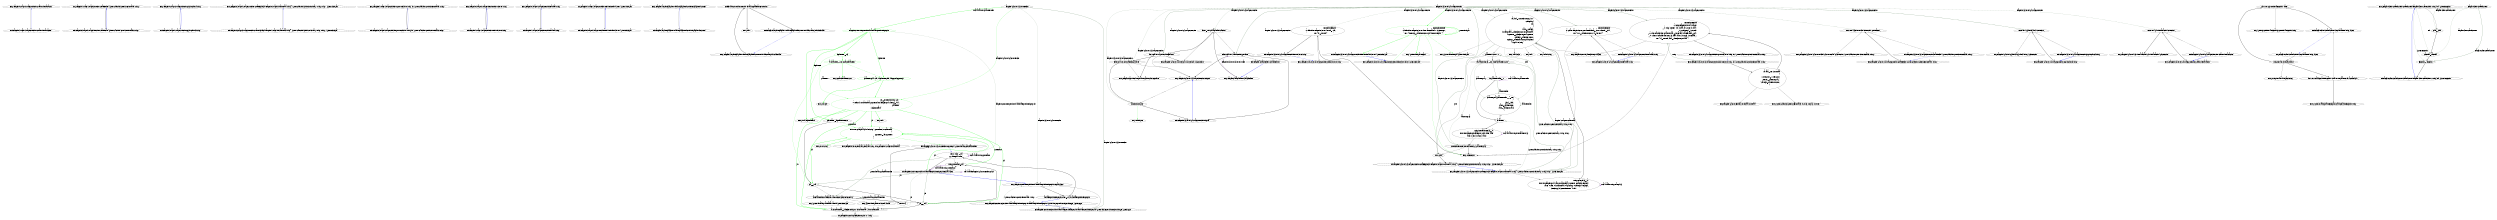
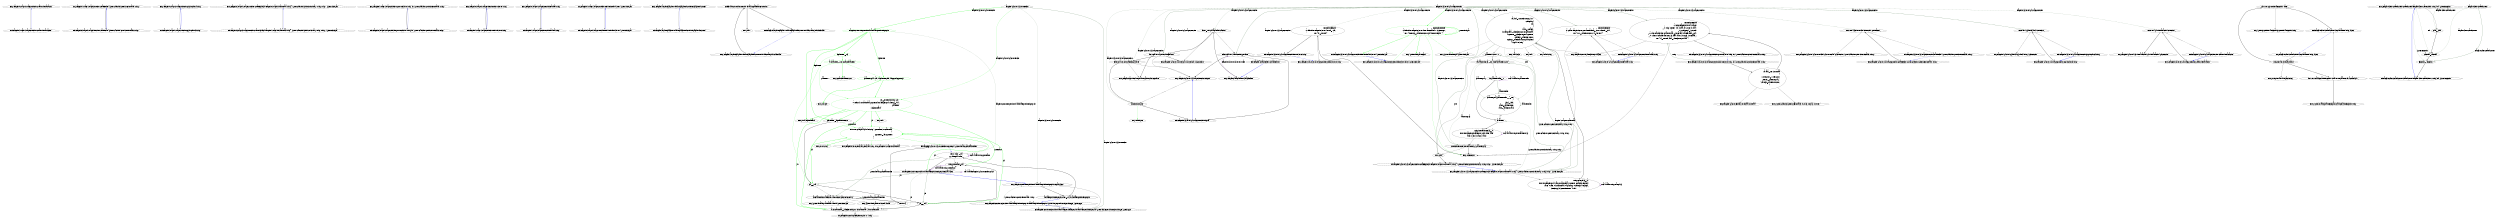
(984, 11) -> (984, 11)
